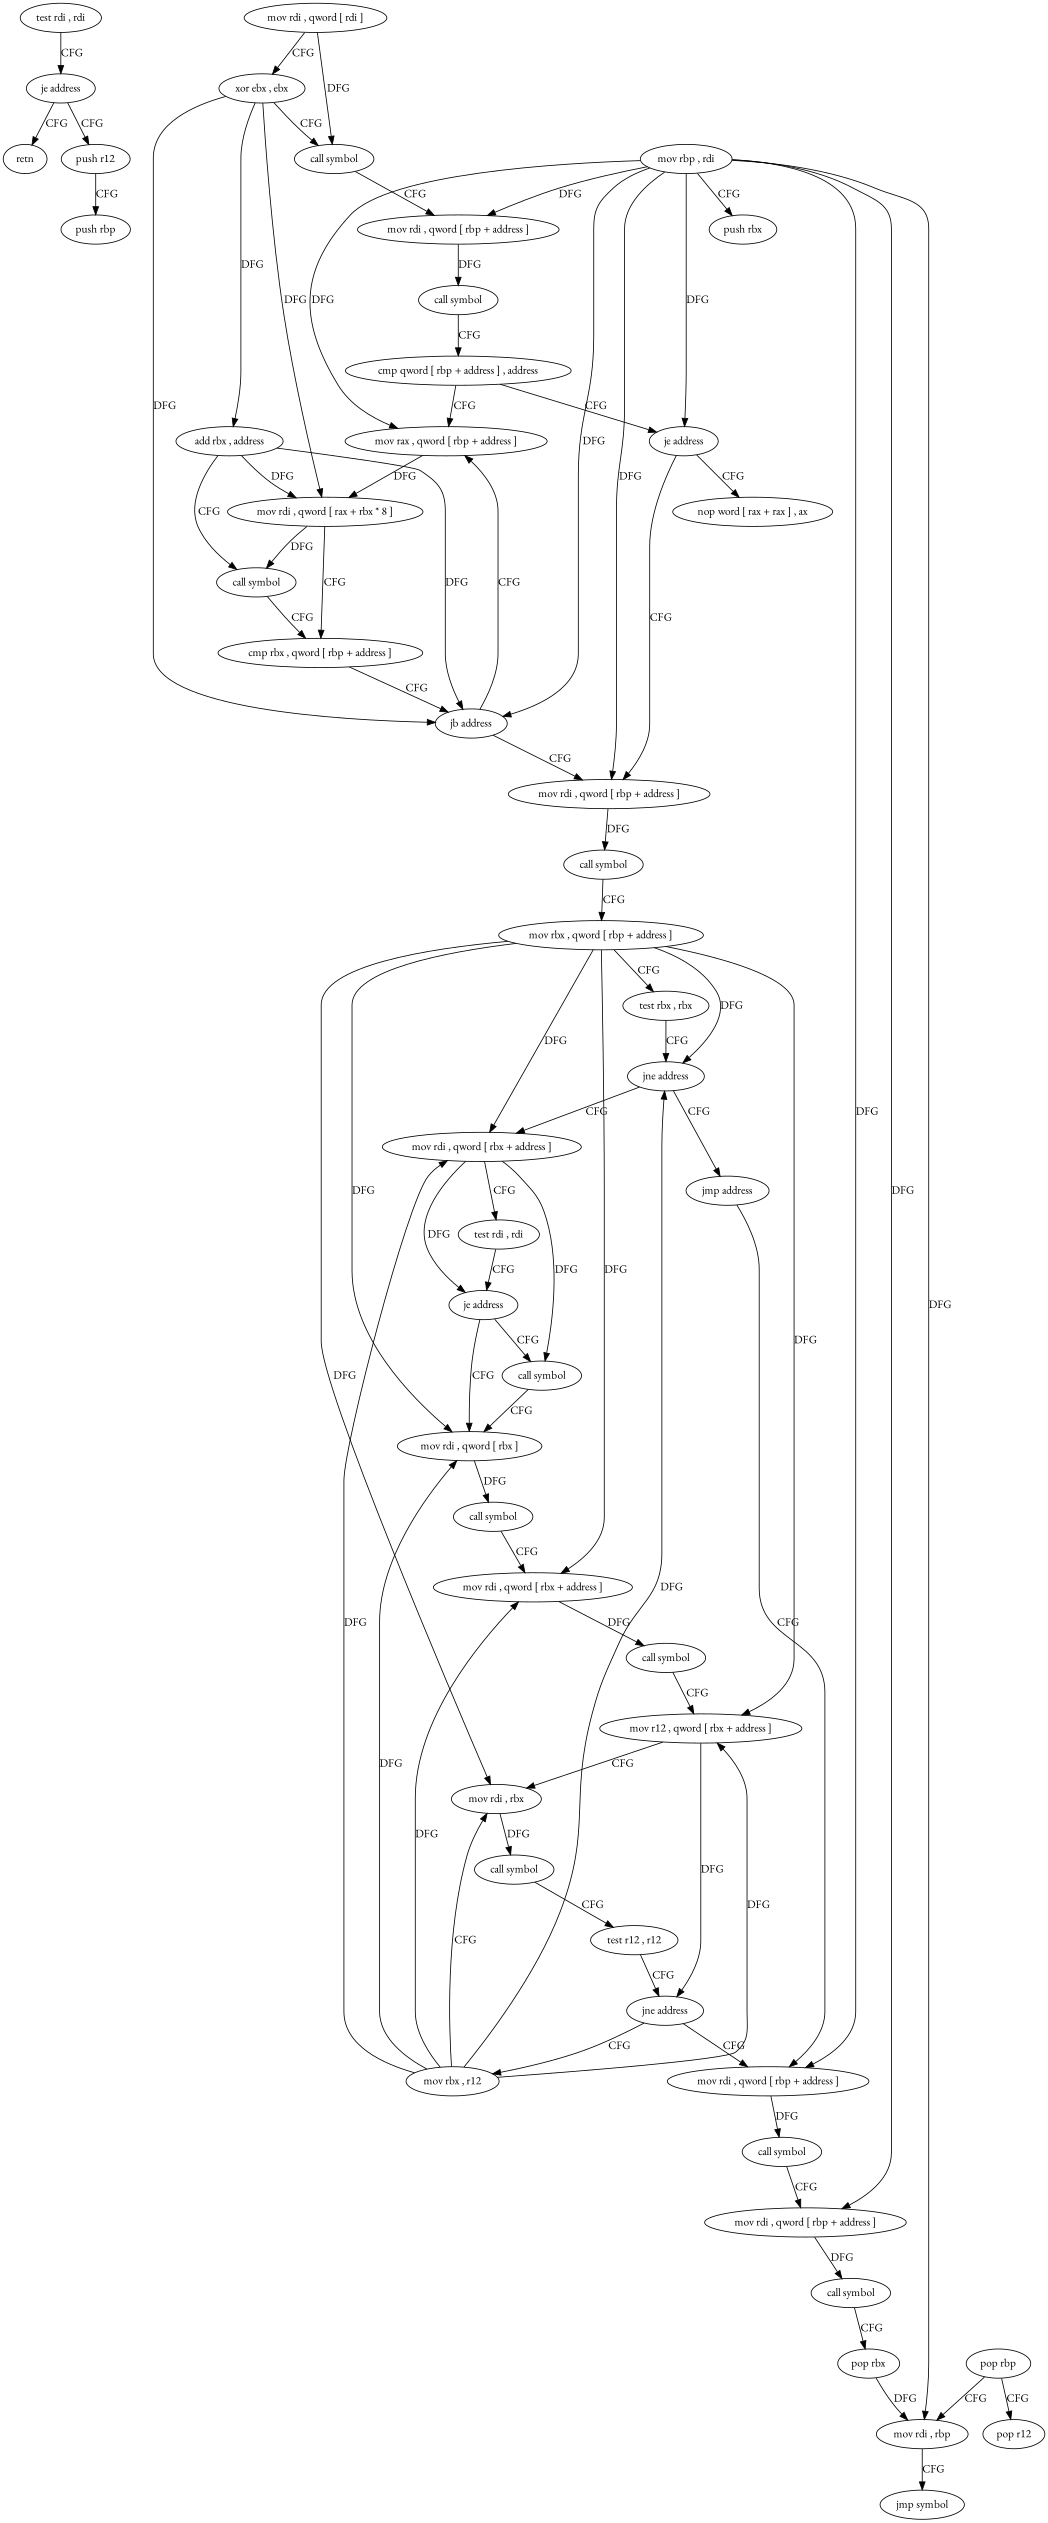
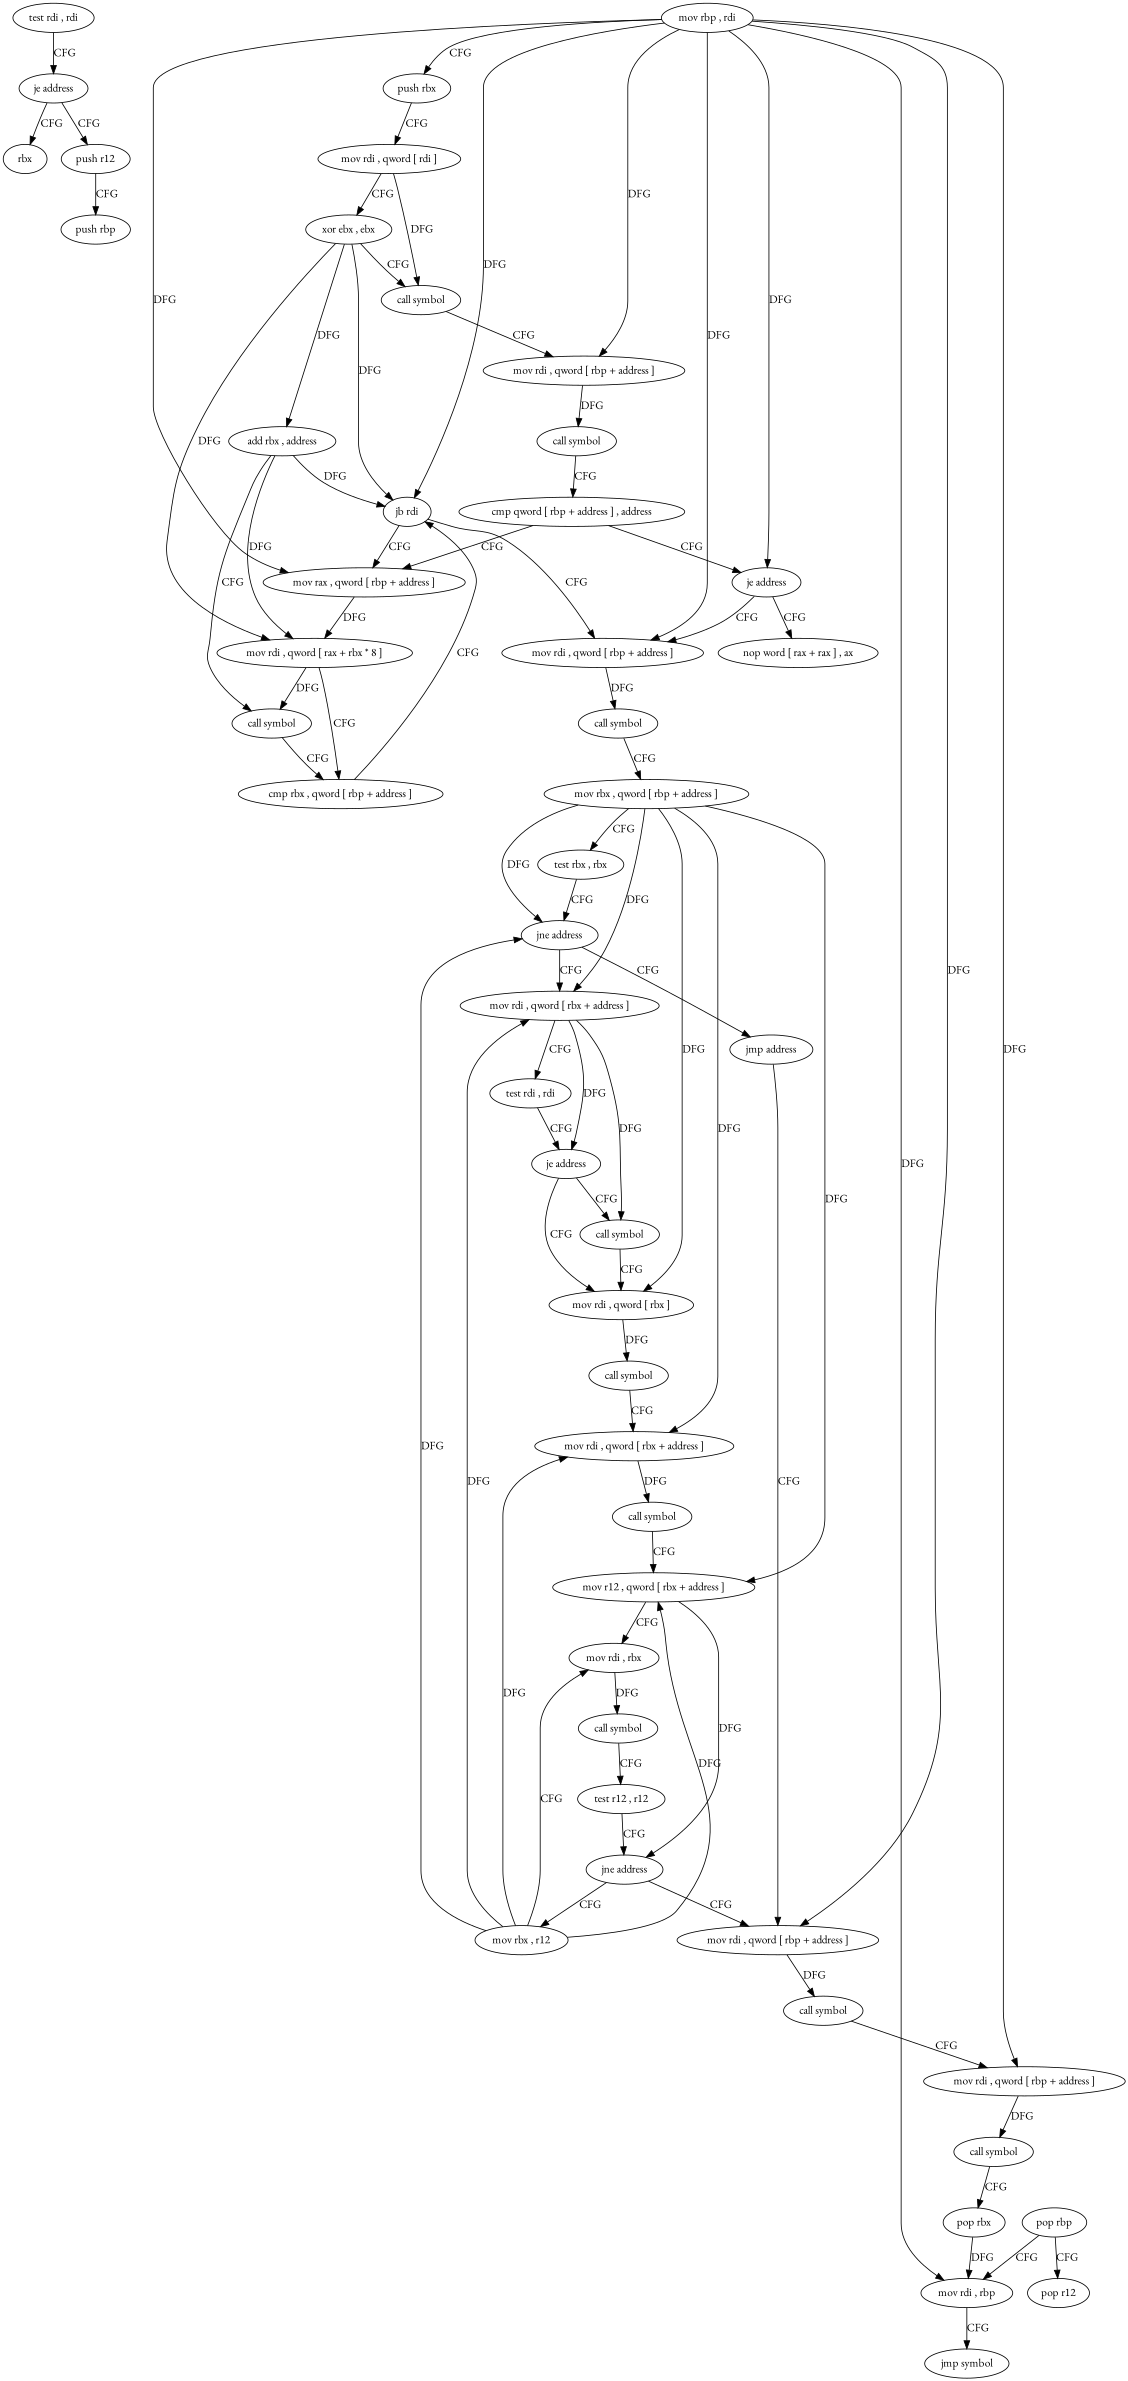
none -> (405, 120)
(25, 159) -> (25, 159)
(471, 724) -> (407, 512)
(321, 1303) -> none
(380, 1769) -> none
